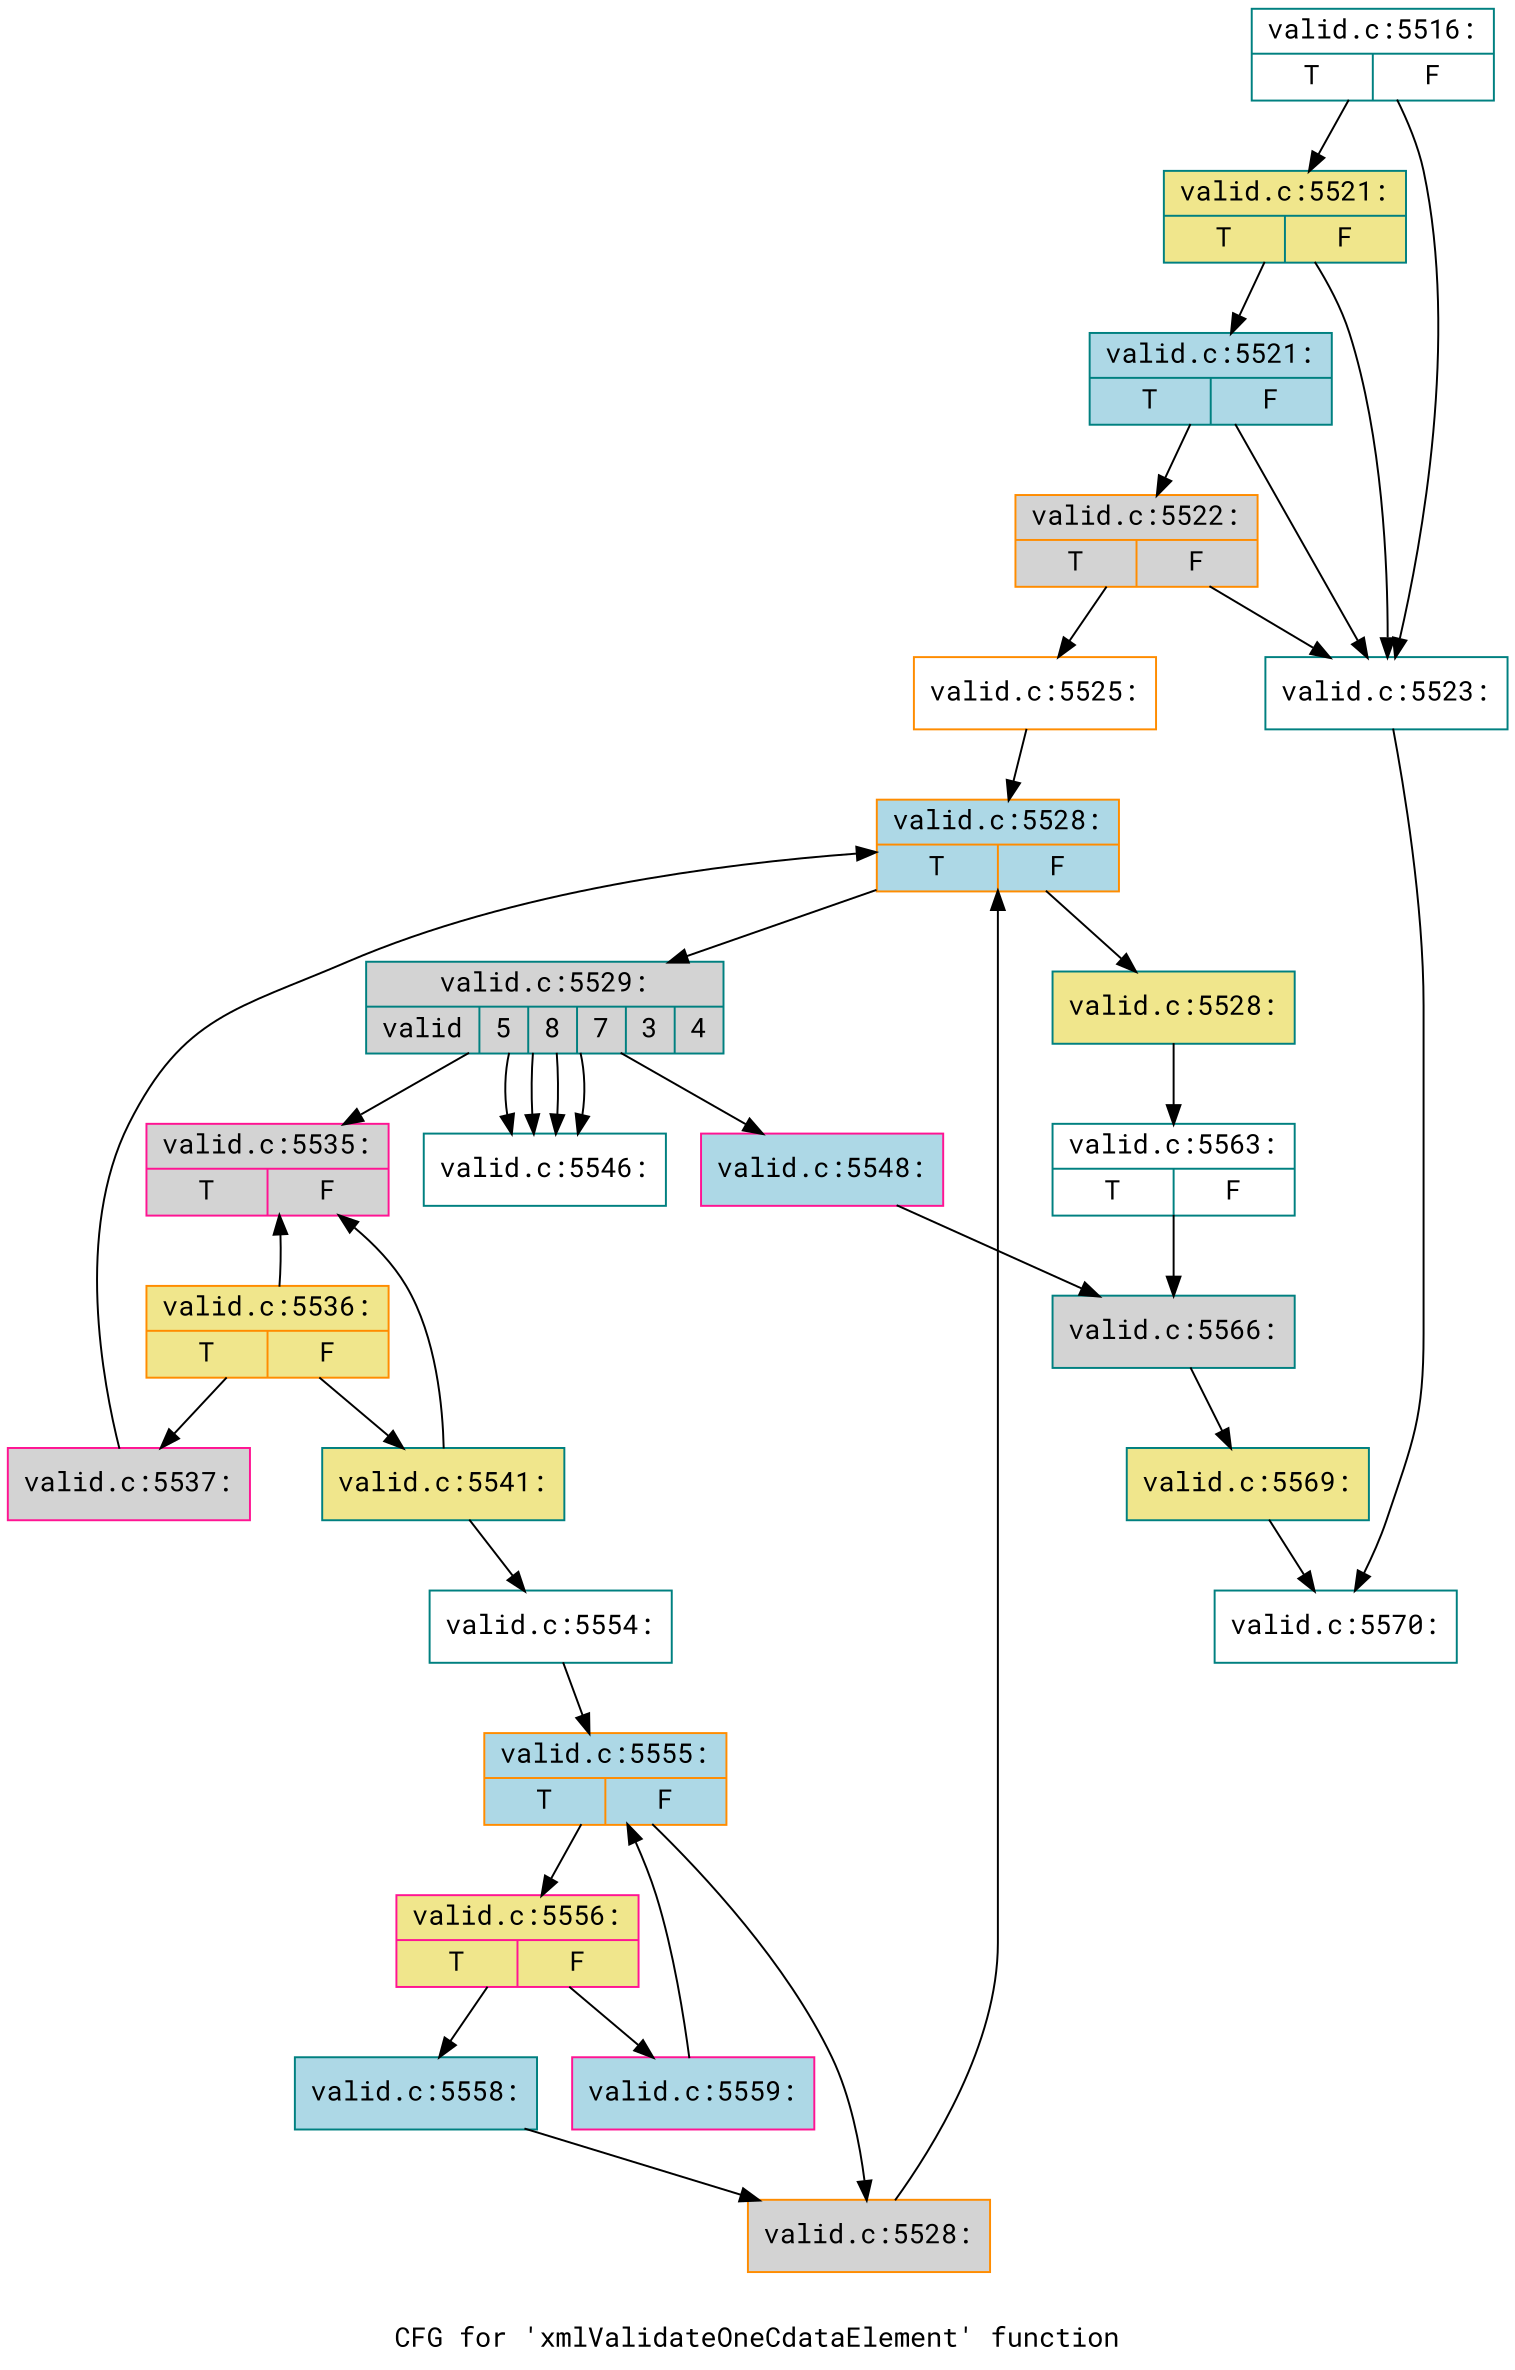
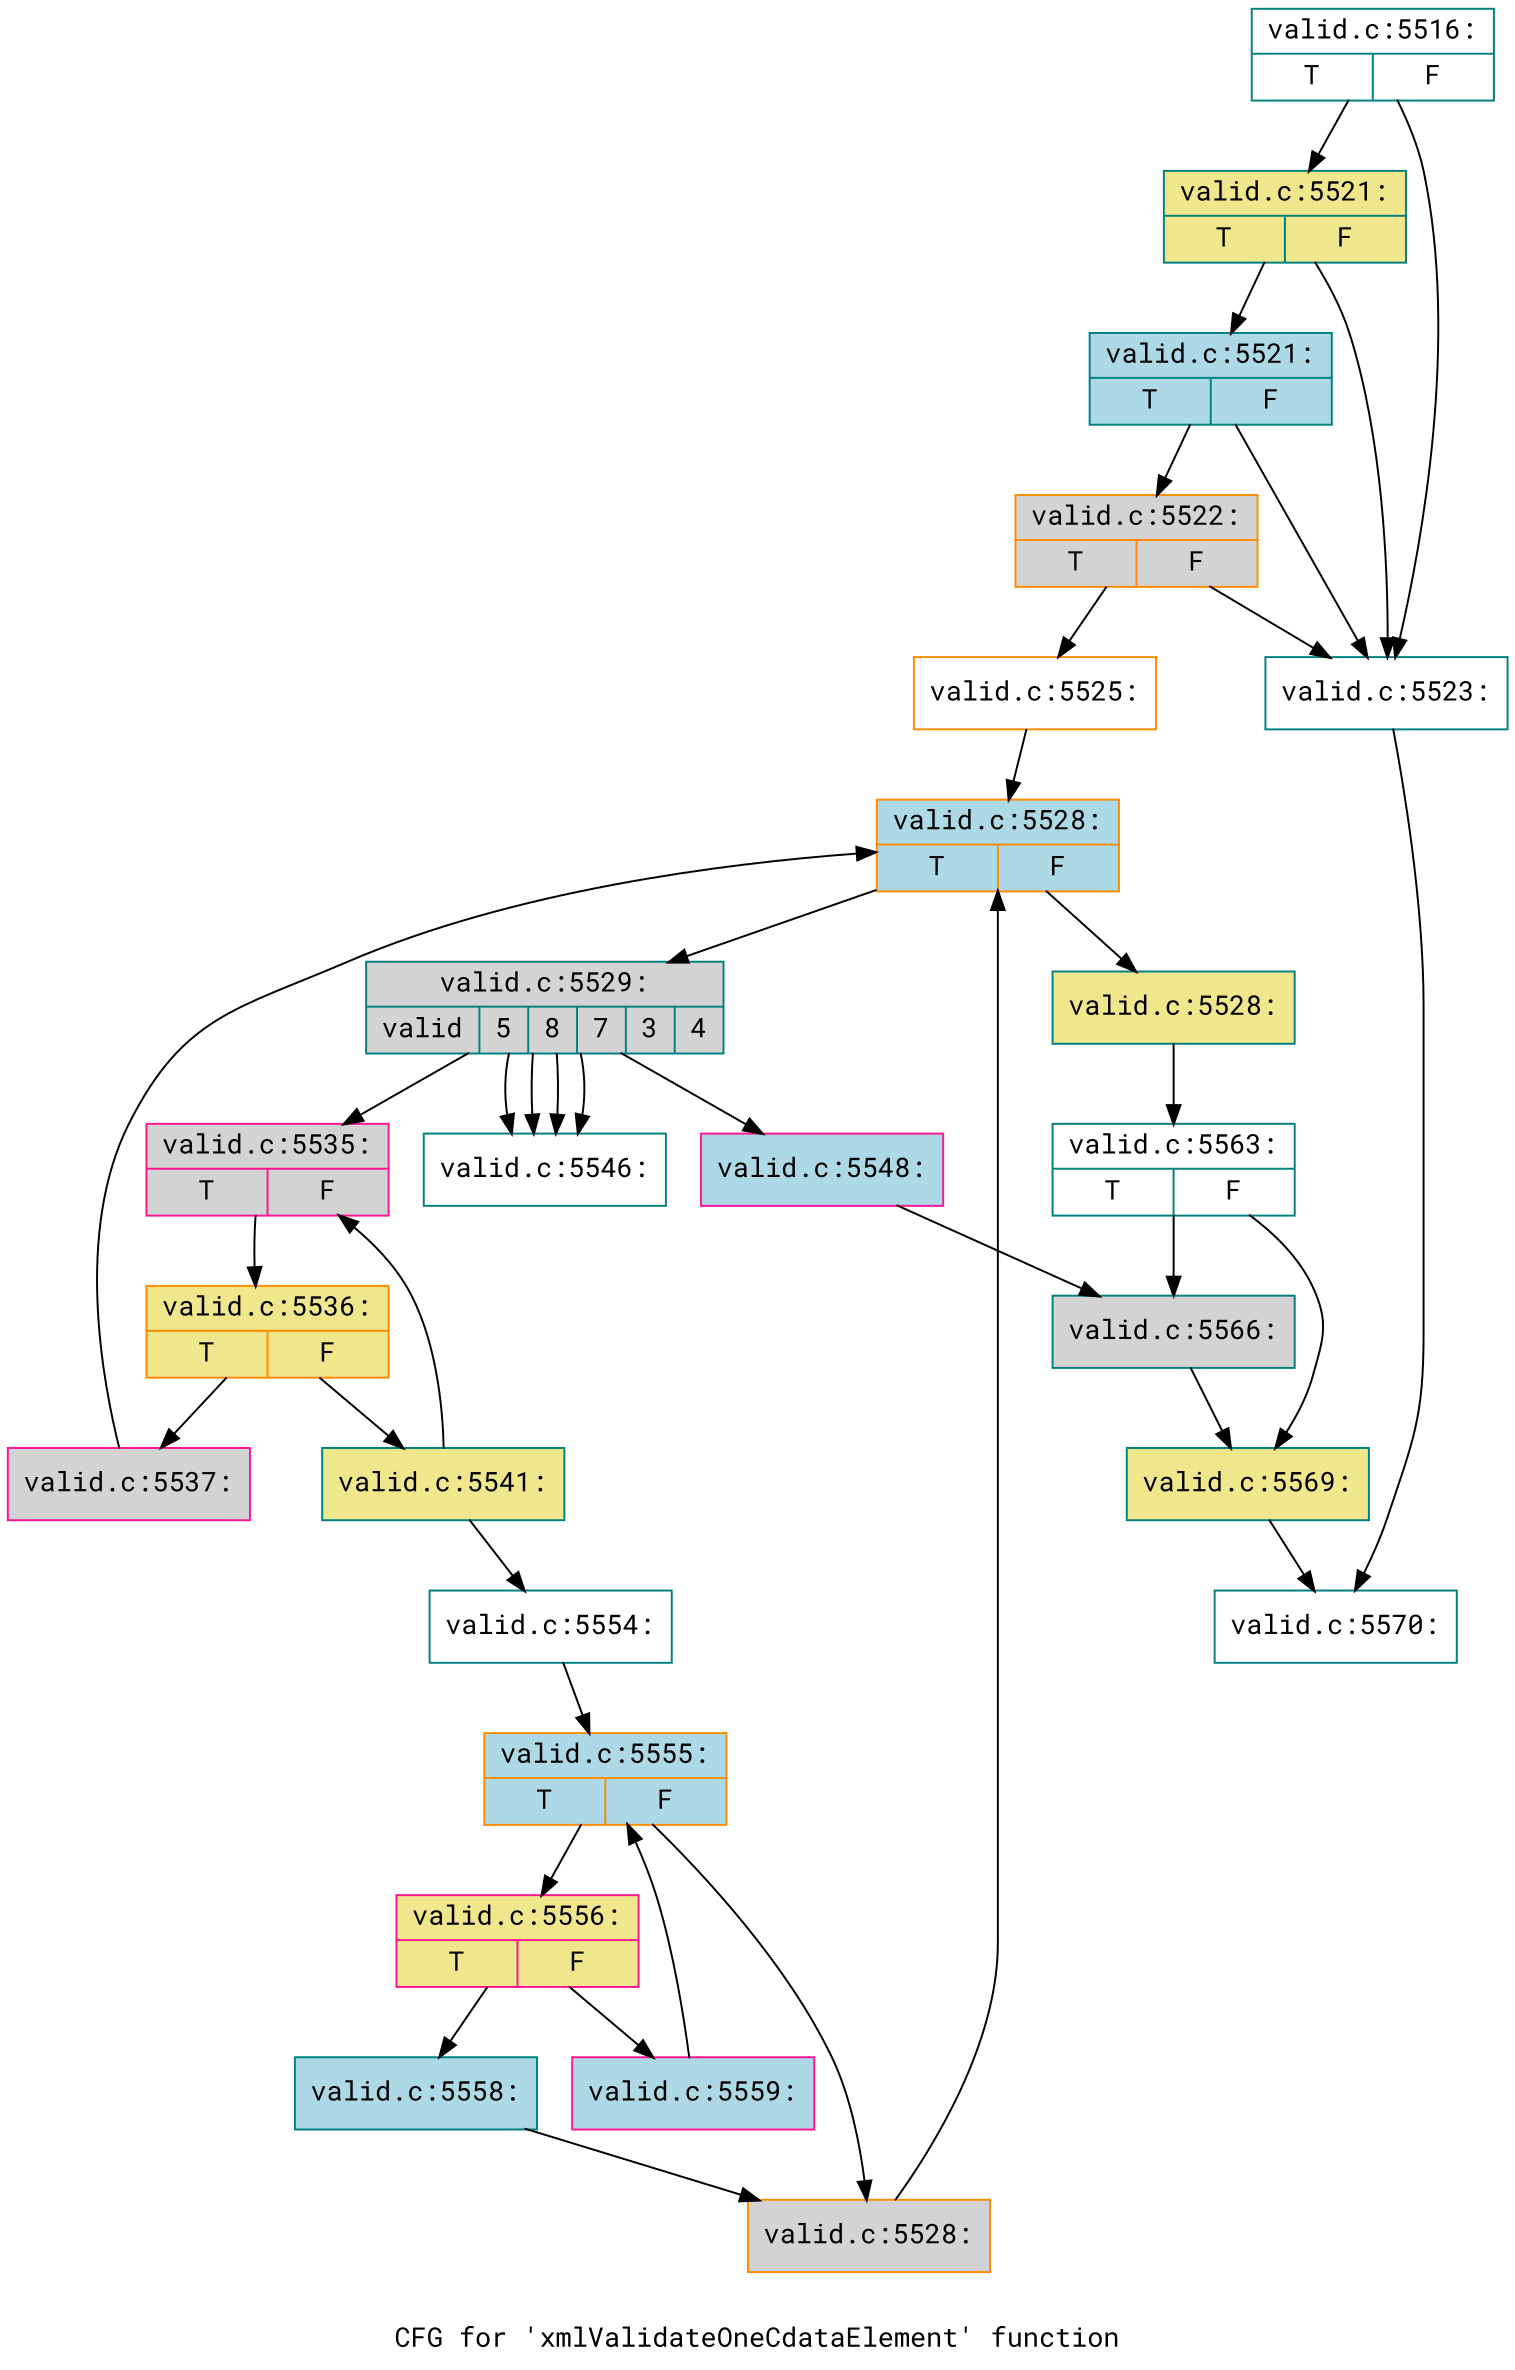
(281, 1261) -> (254, 1241)
none -> (1322, 1314)
